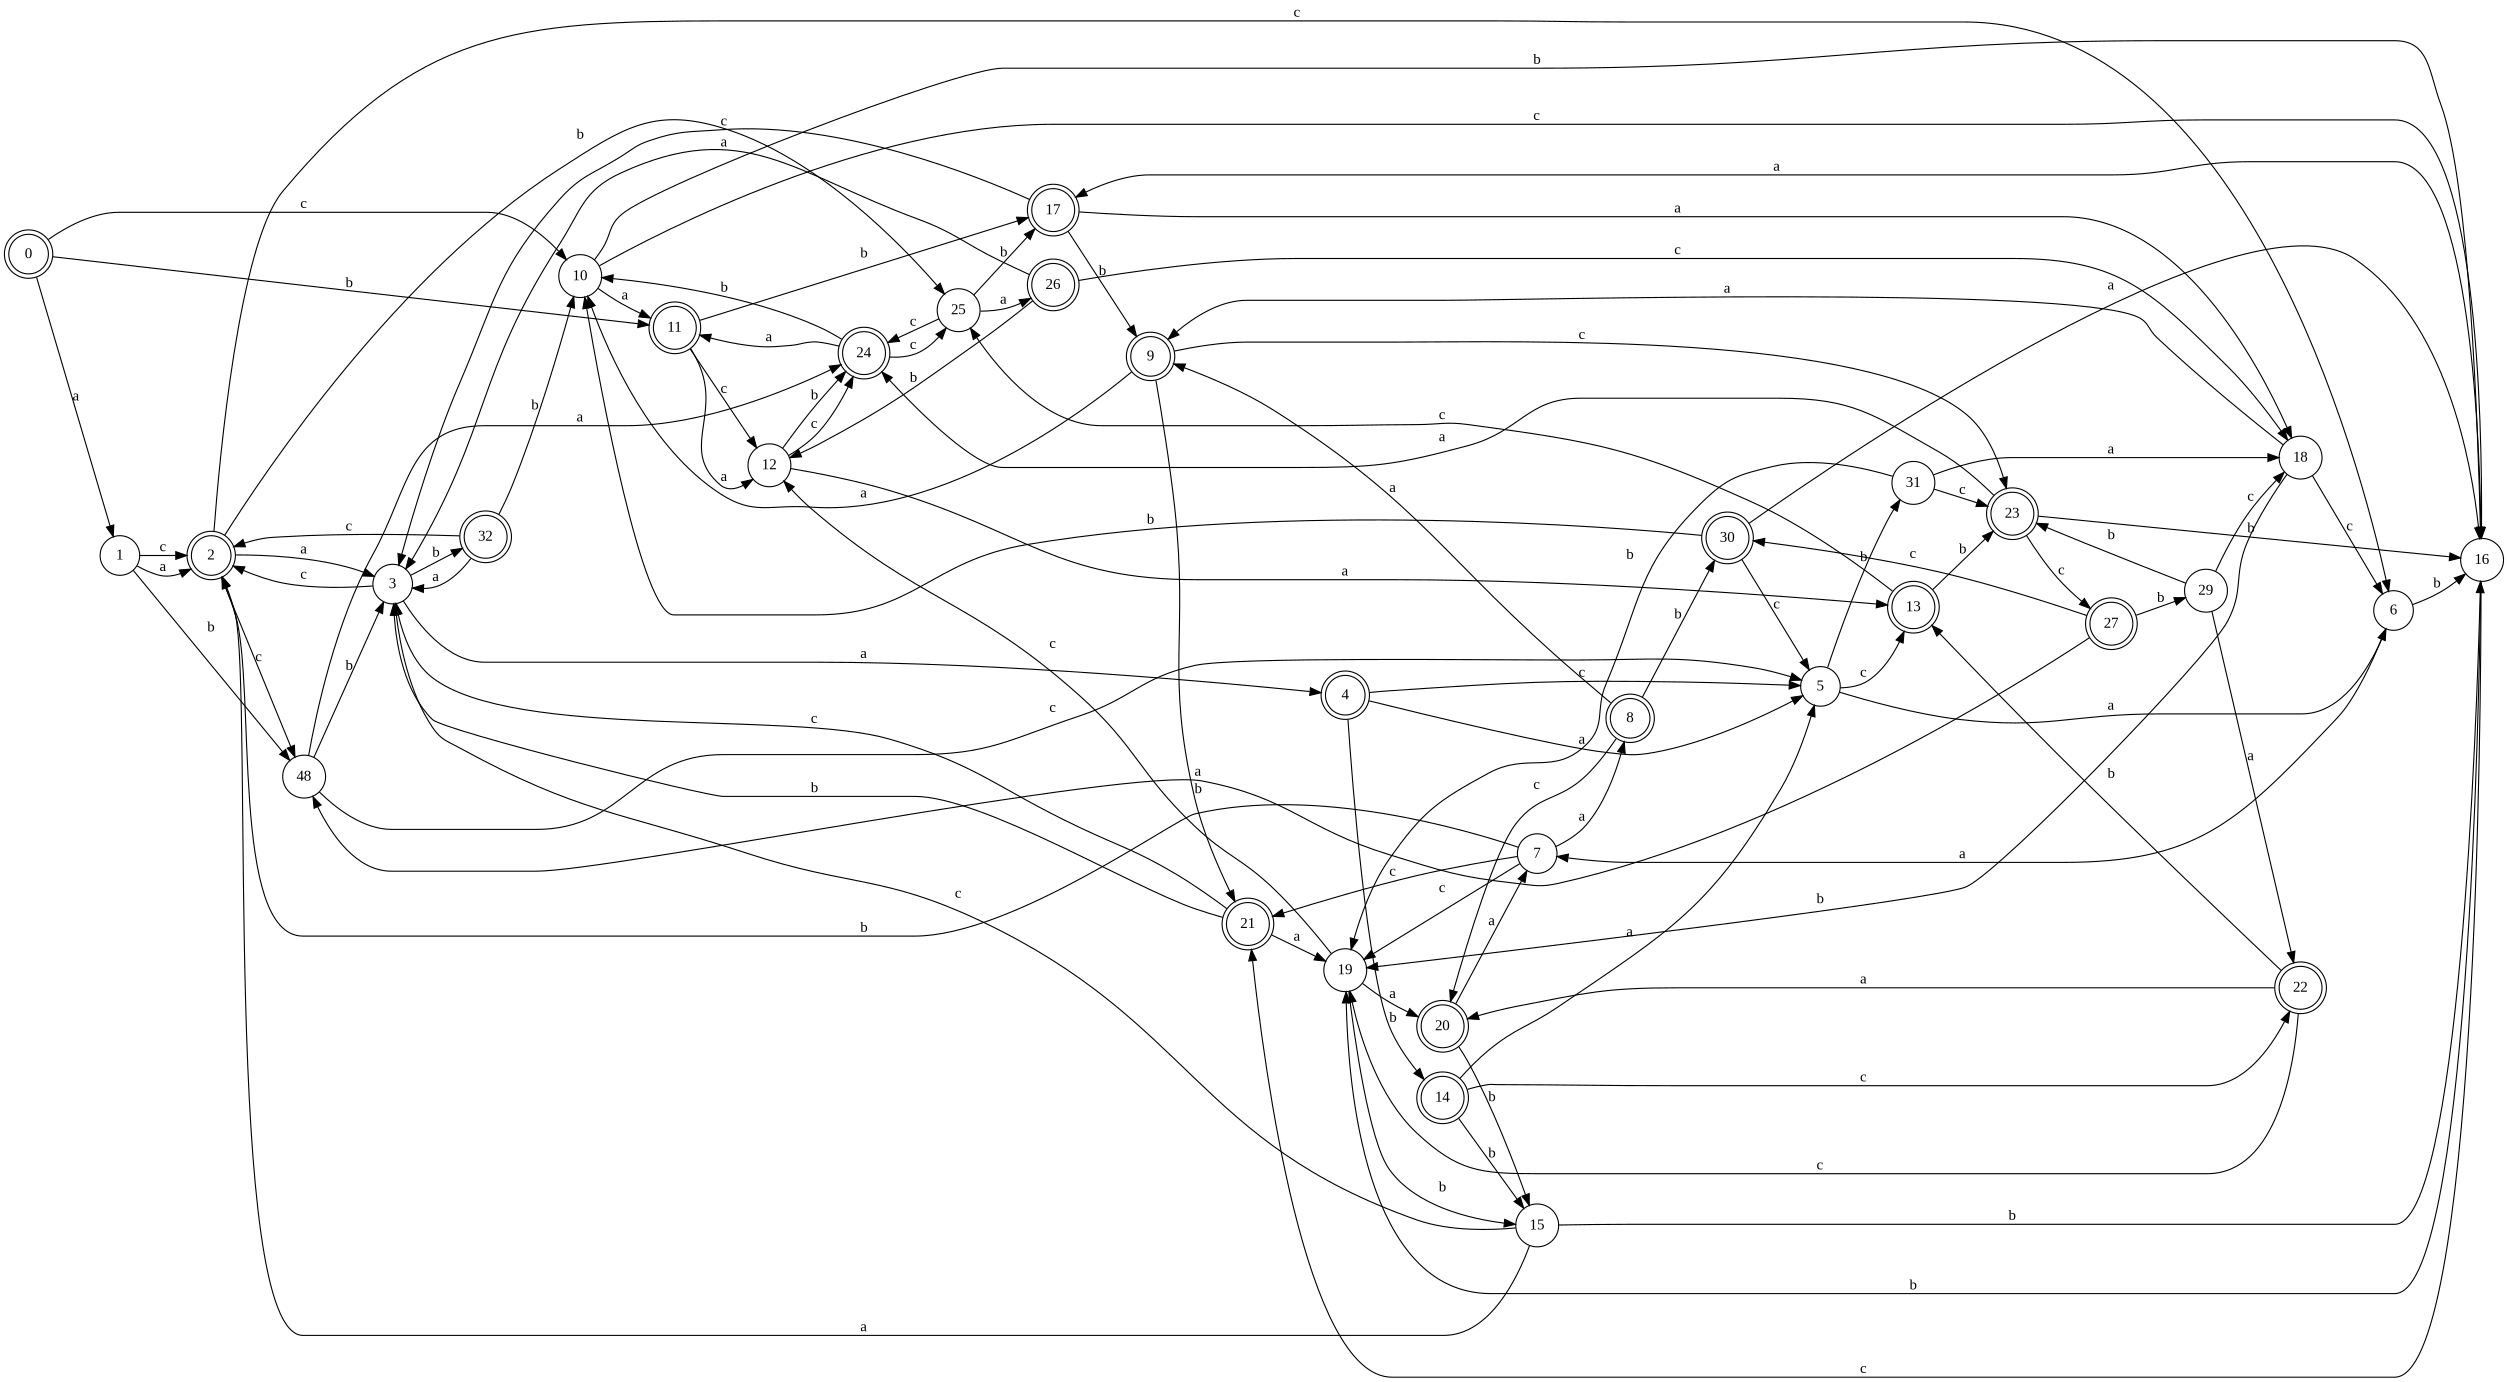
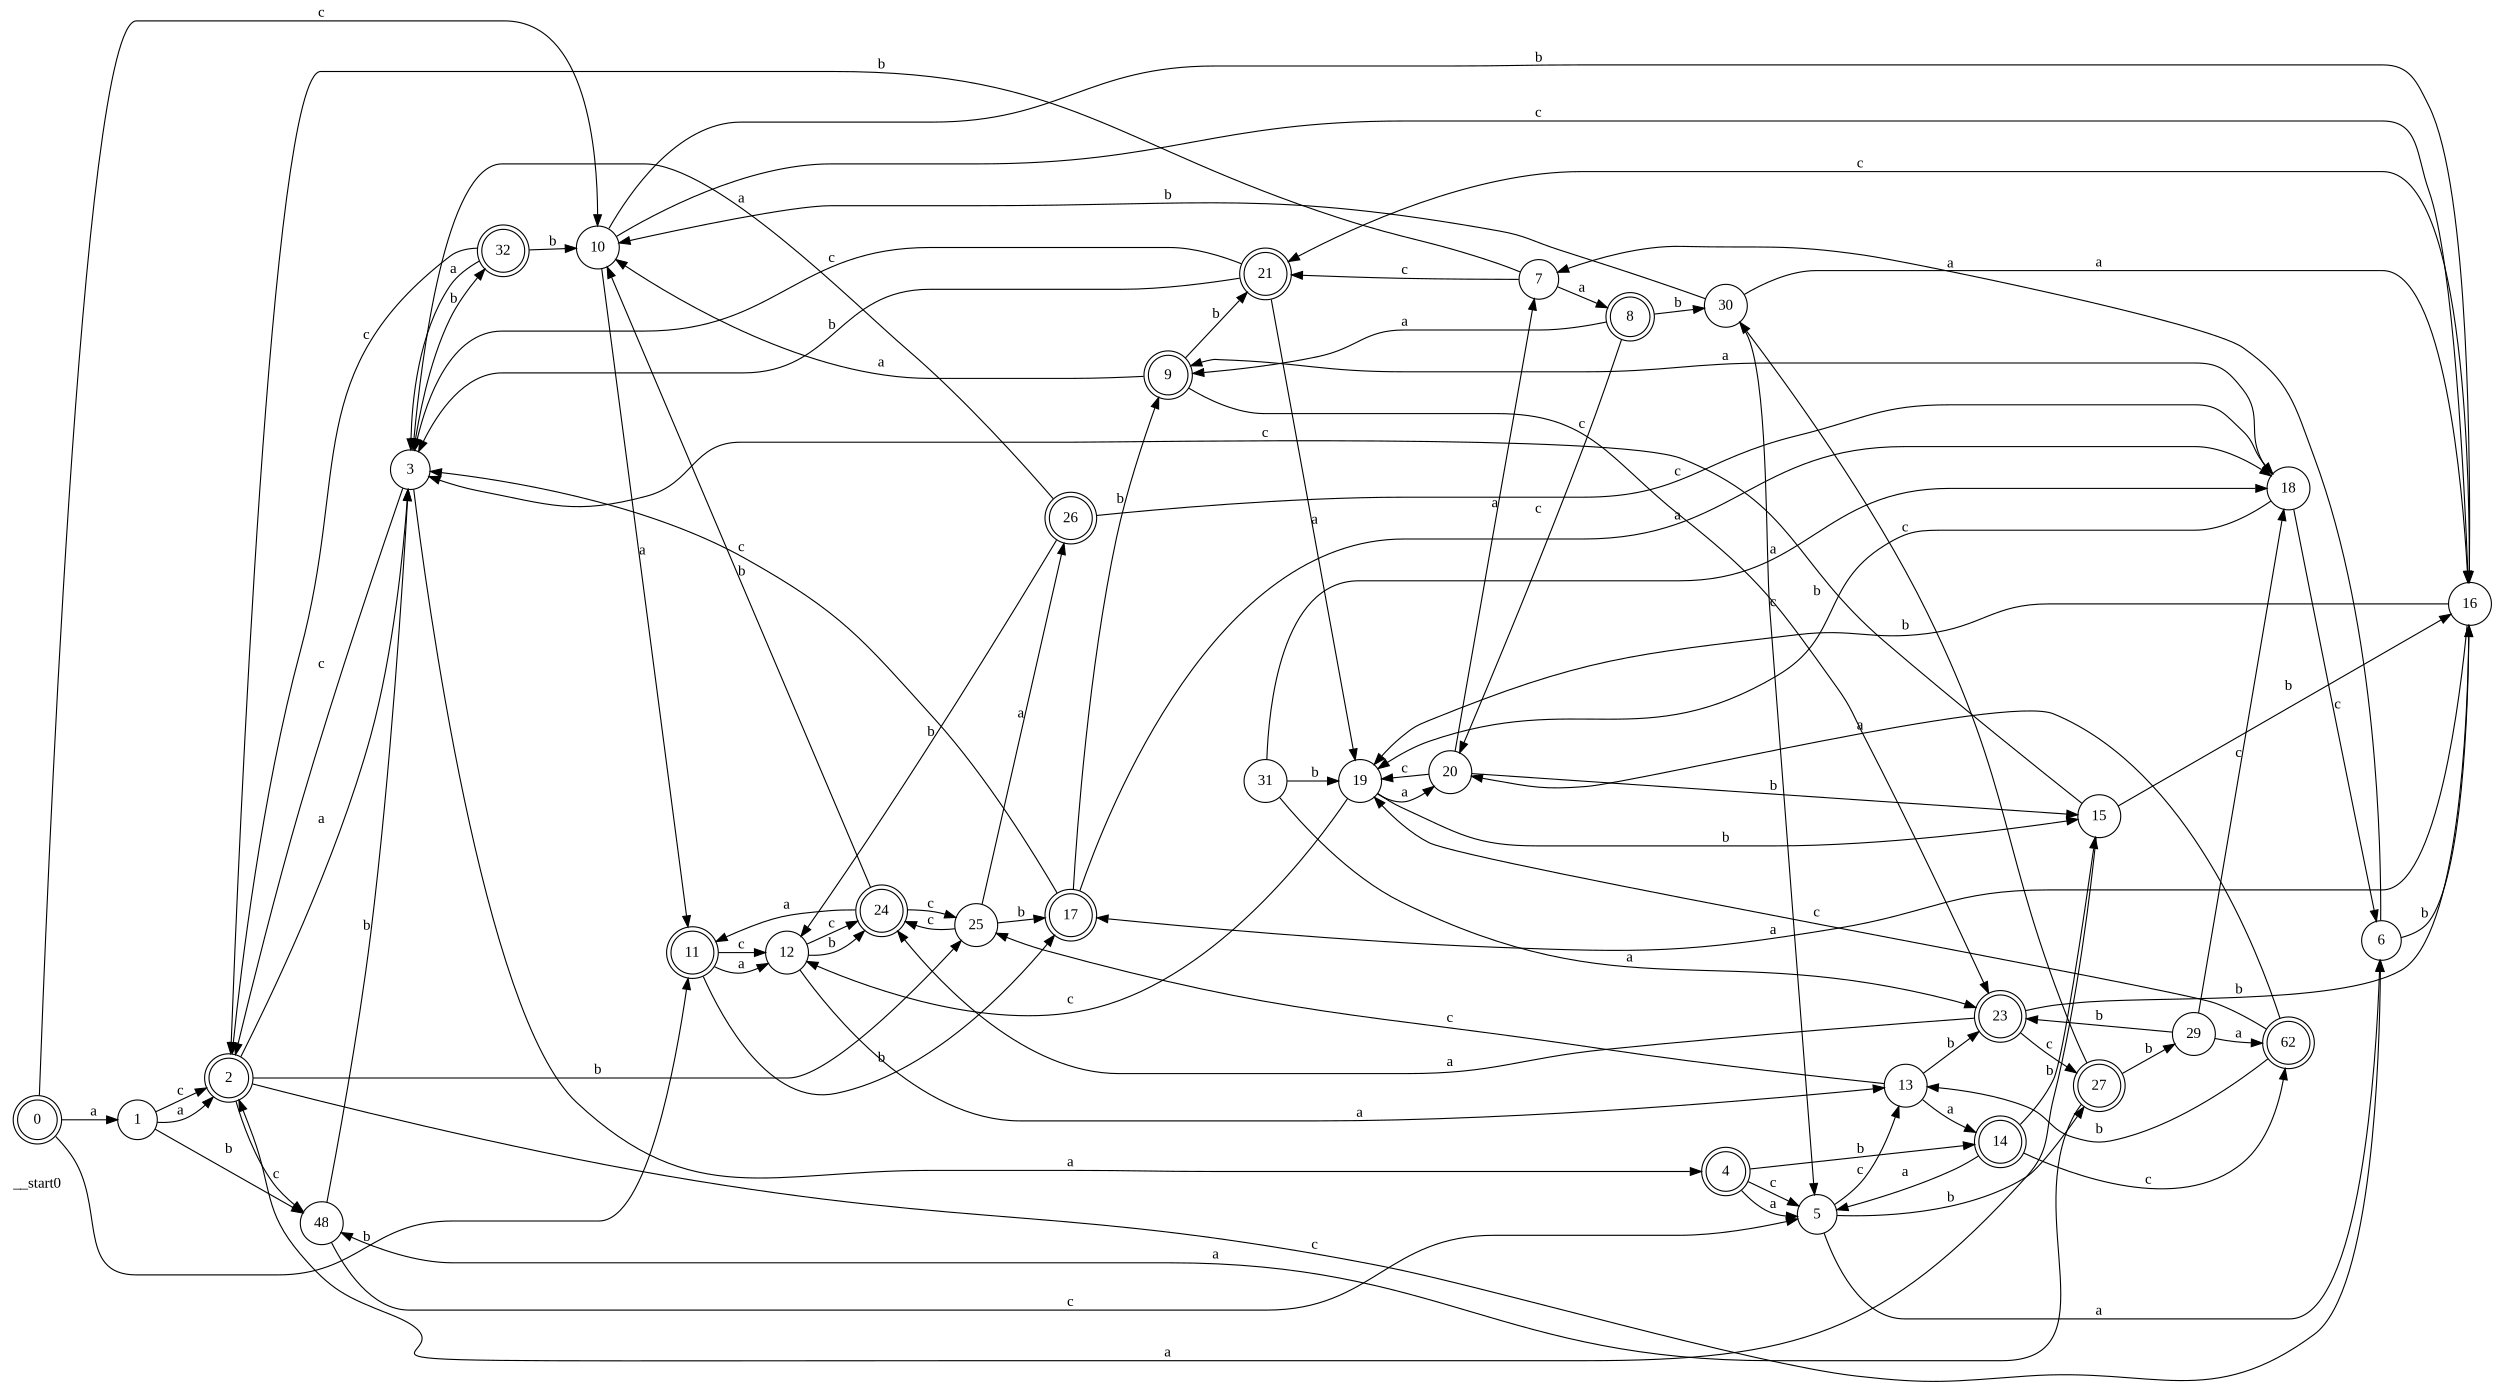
(465, 428) -> none
(1963, 490) -> (1630, 958)
(1728, 538) -> (1726, 306)
(1857, 587) -> (1973, 1200)
(1913, 607) -> (1906, 1086)
(1446, 909) -> (1411, 776)
(2301, 988) -> (2288, 1043)
(1443, 1026) -> (1450, 772)
none -> (1943, 1115)
none -> (37, 1184)
